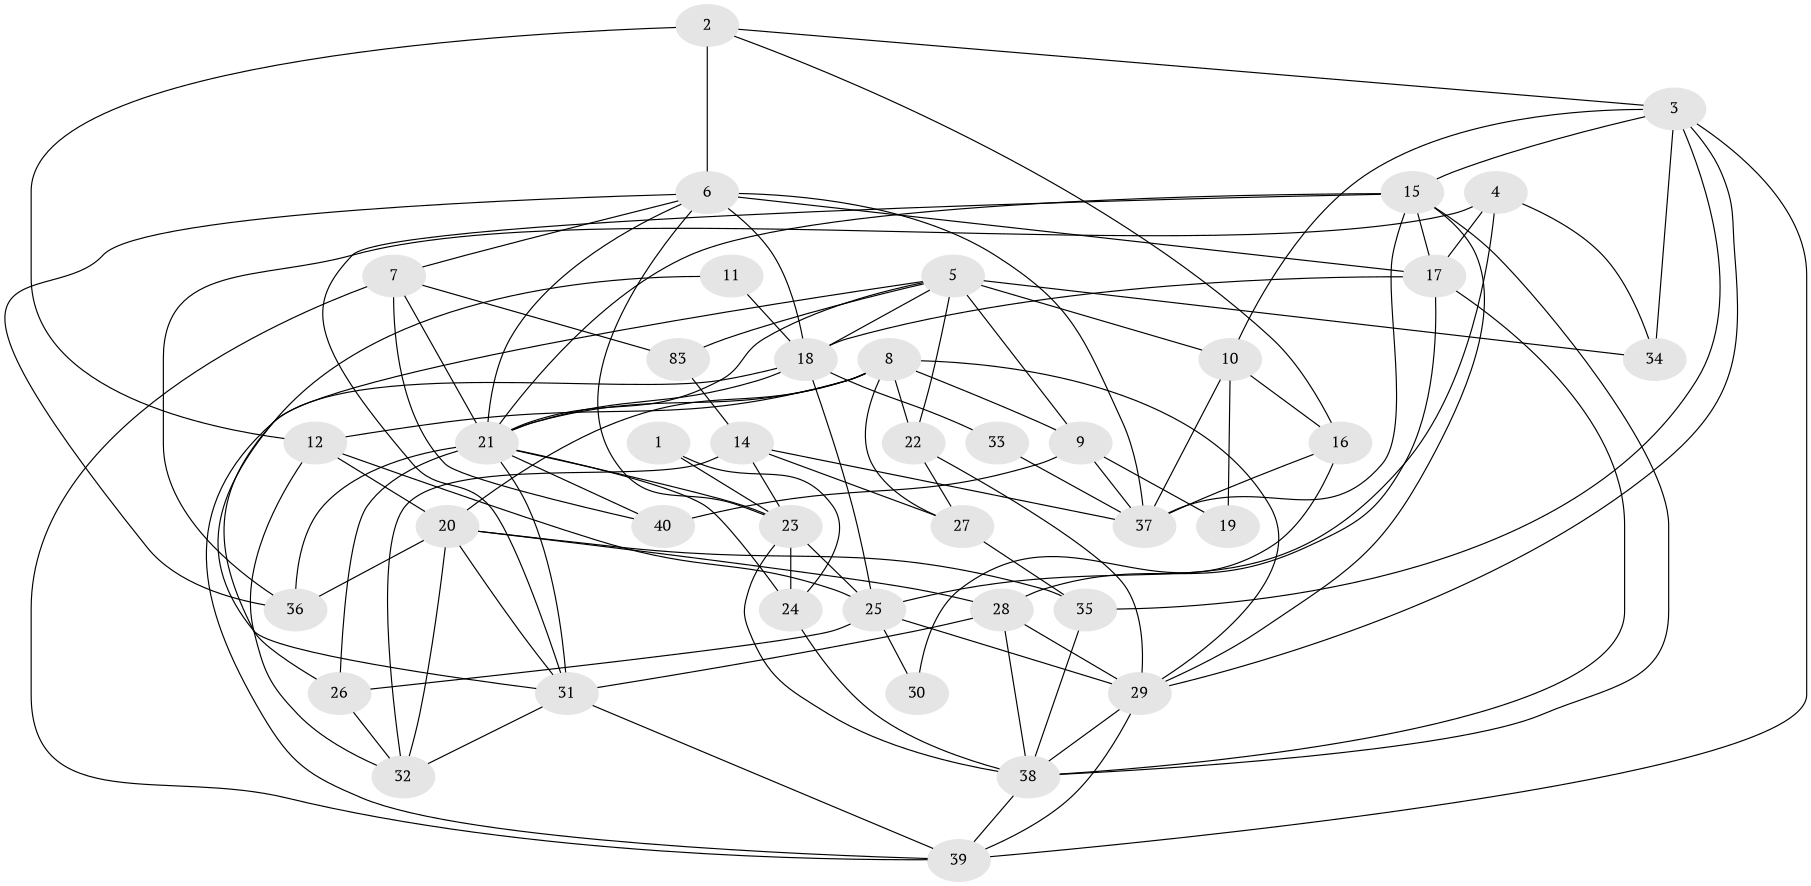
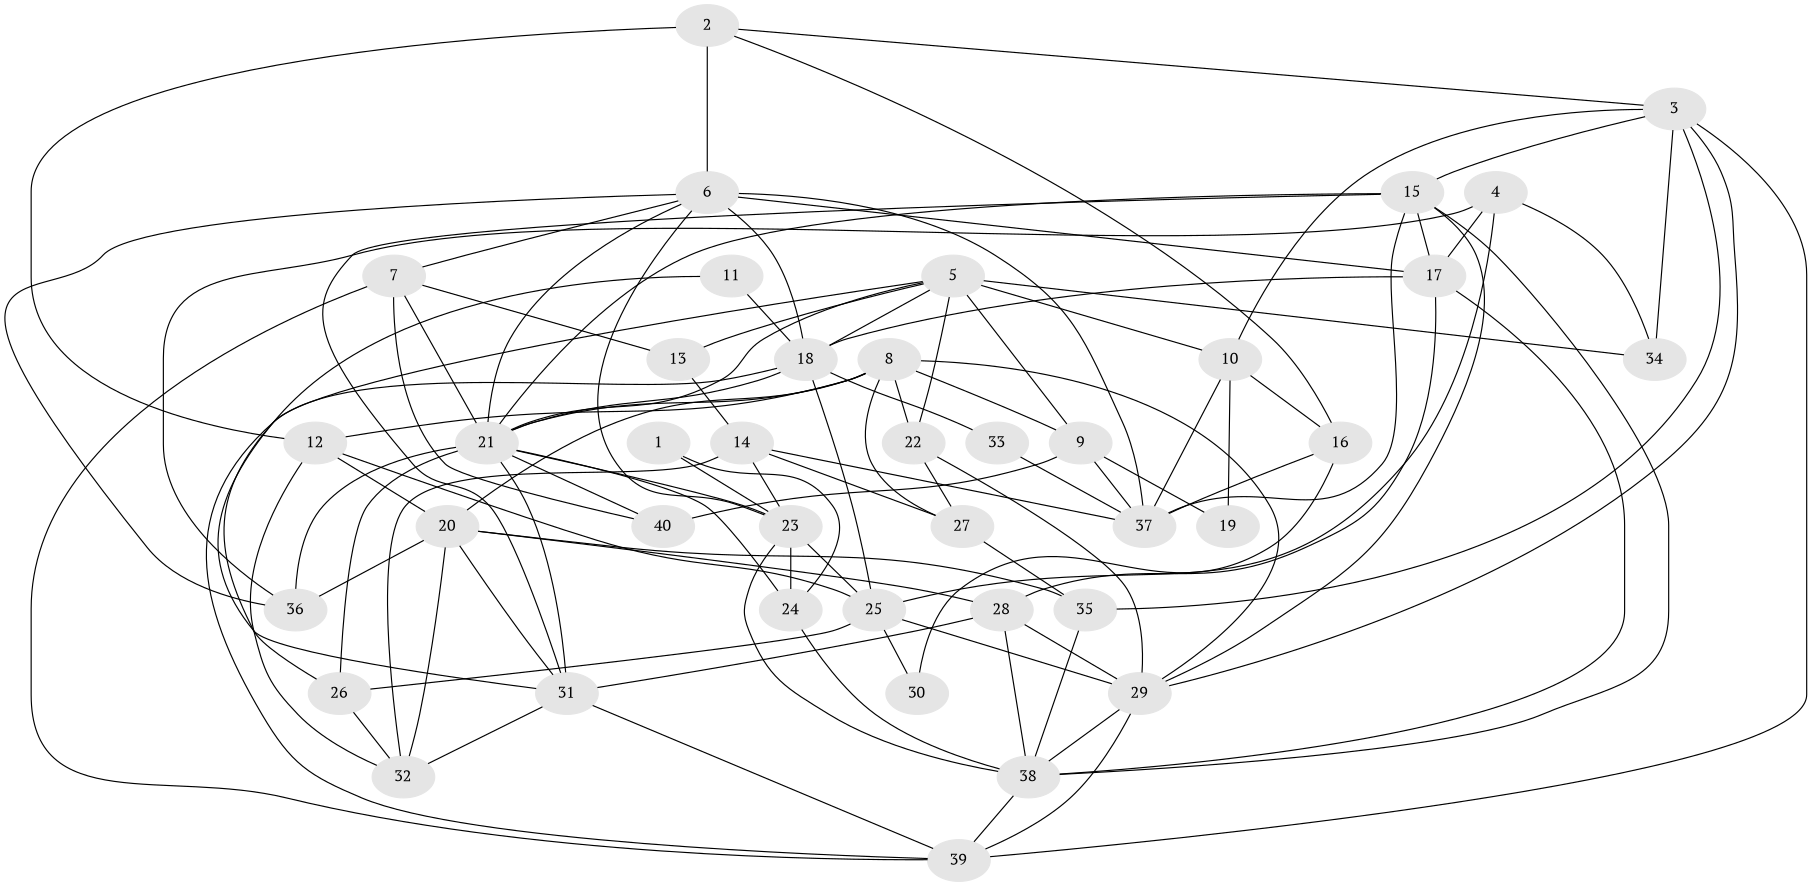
(678, 360) -> (678, 360)
